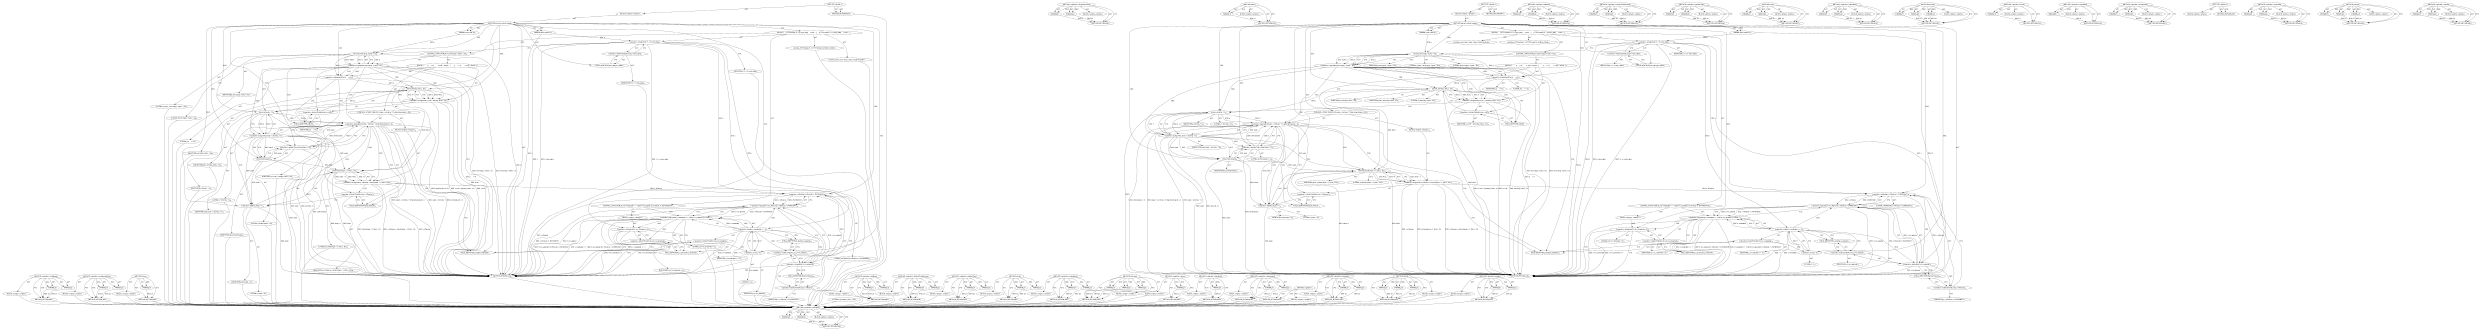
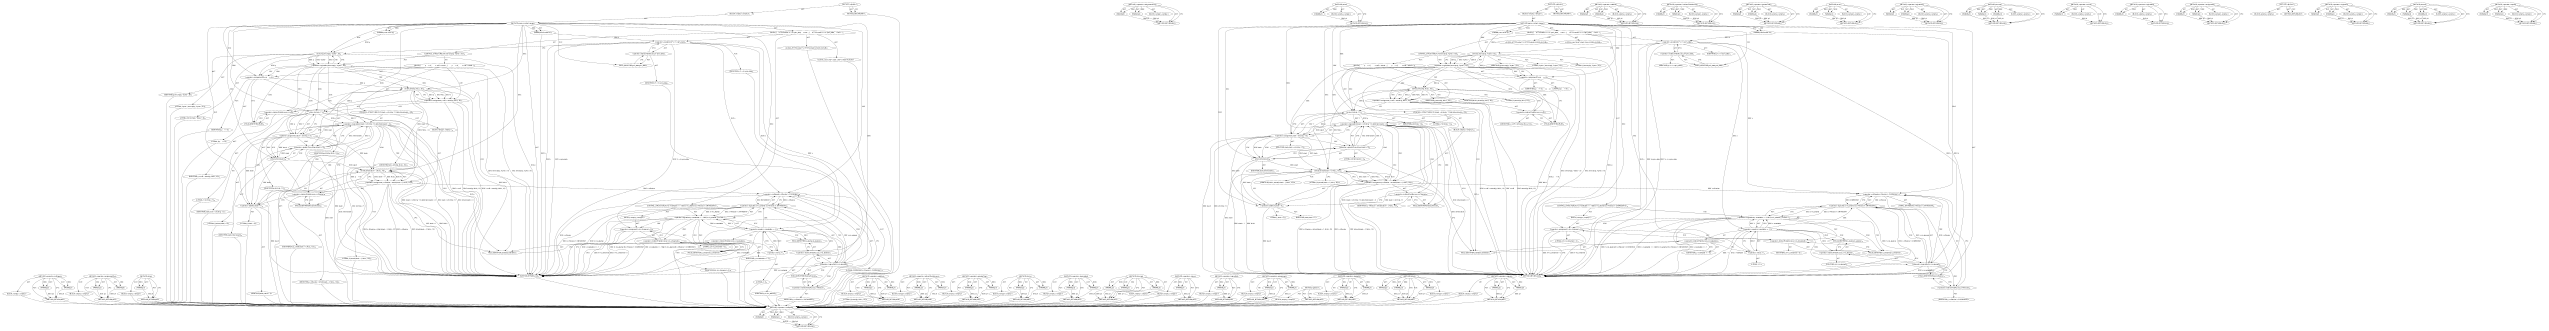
(229, 124) -> (423, 124)
none -> (1378, 206)
none -> (299, 247)
